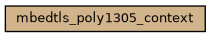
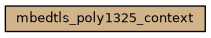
(105, 19) -> (105, 19)
